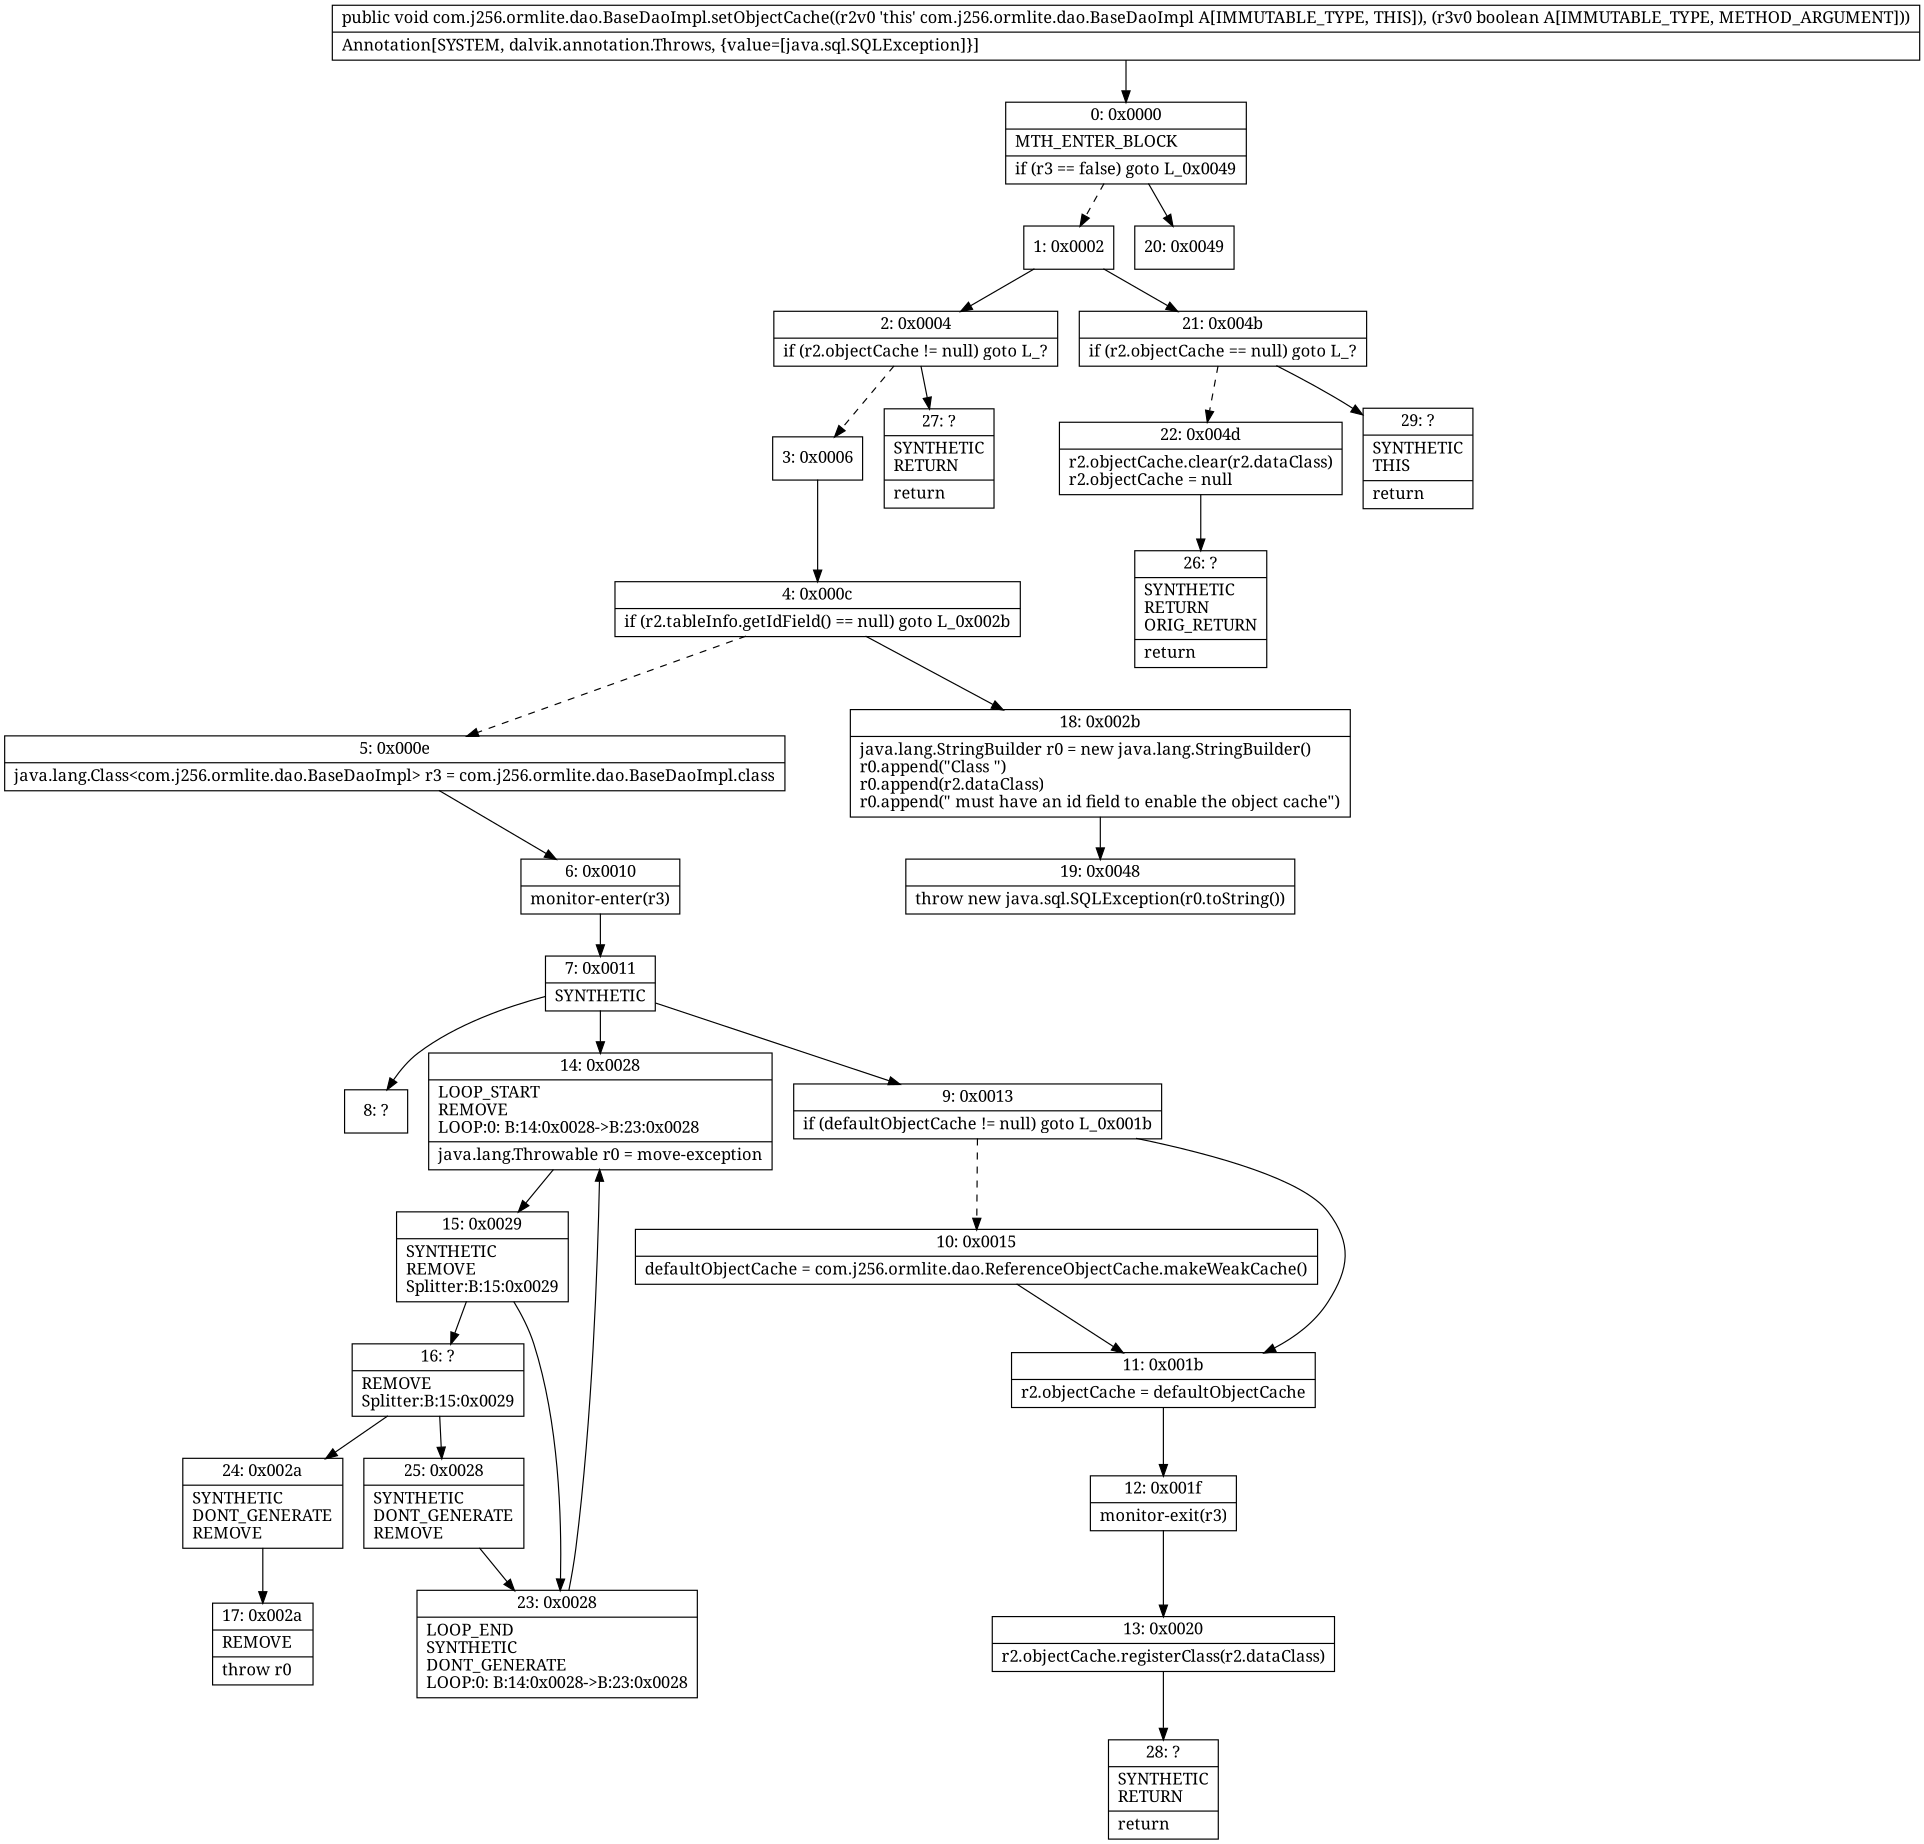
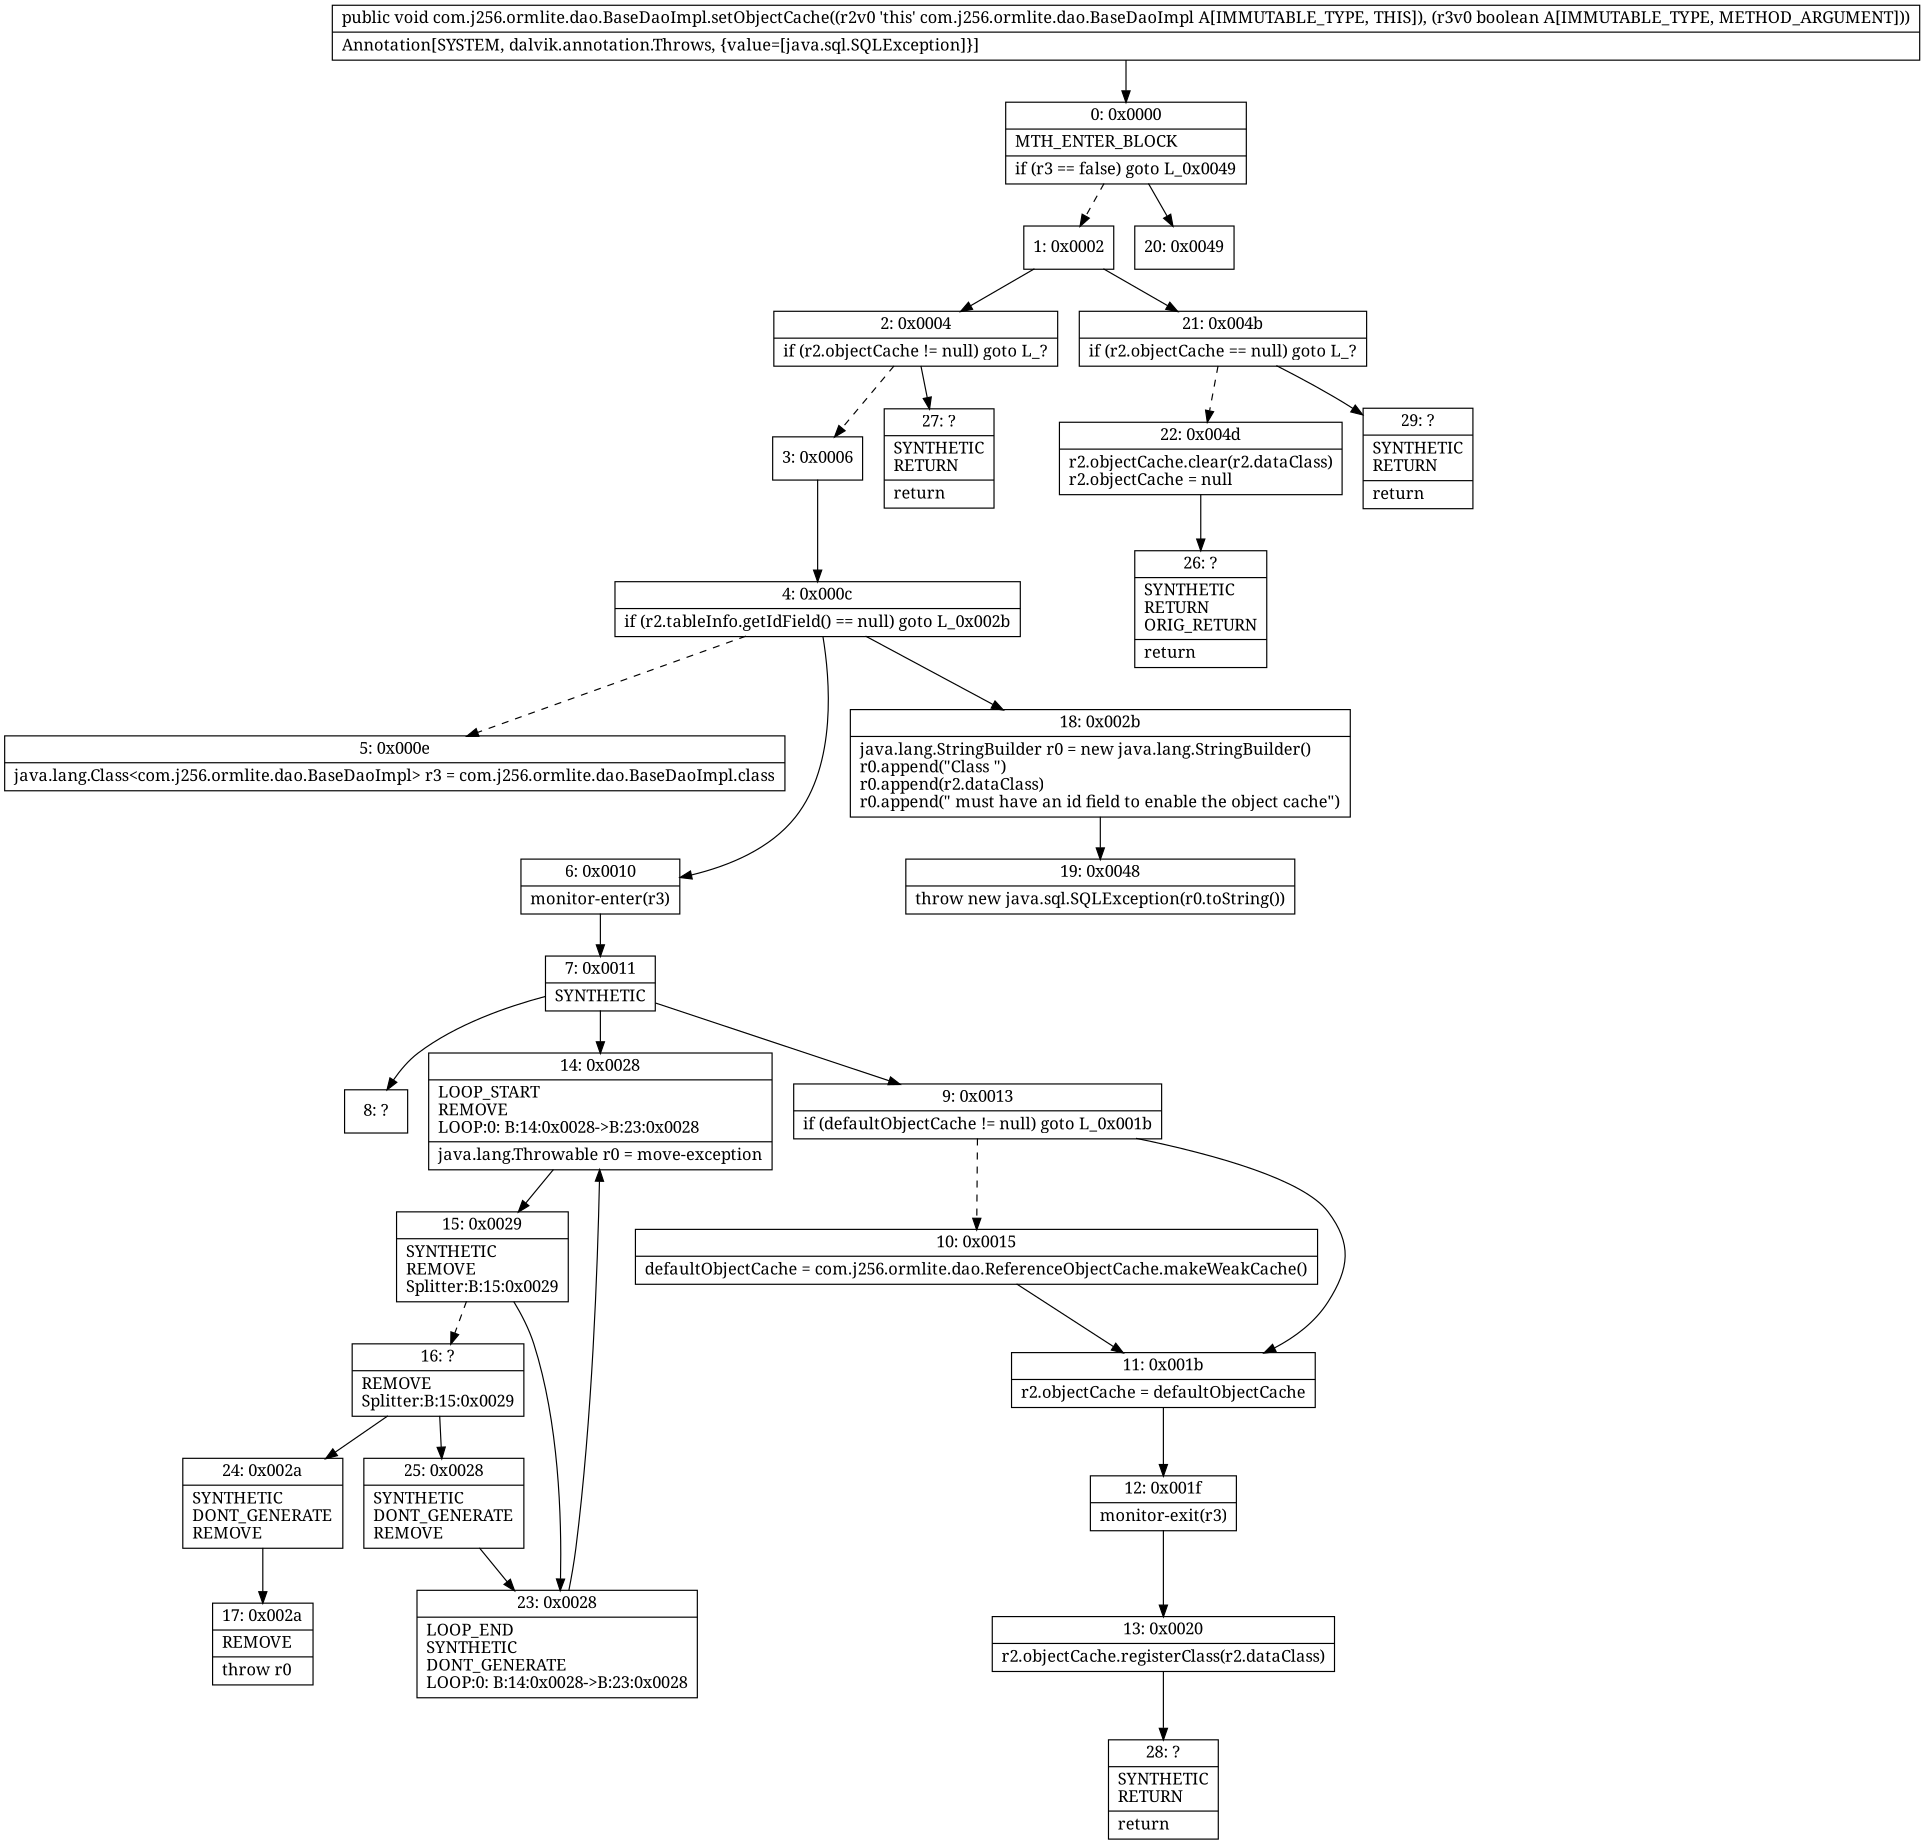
(1392, 466) -> (1405, 466)
(493, 822) -> (812, 788)
(461, 1317) -> (461, 1317)
